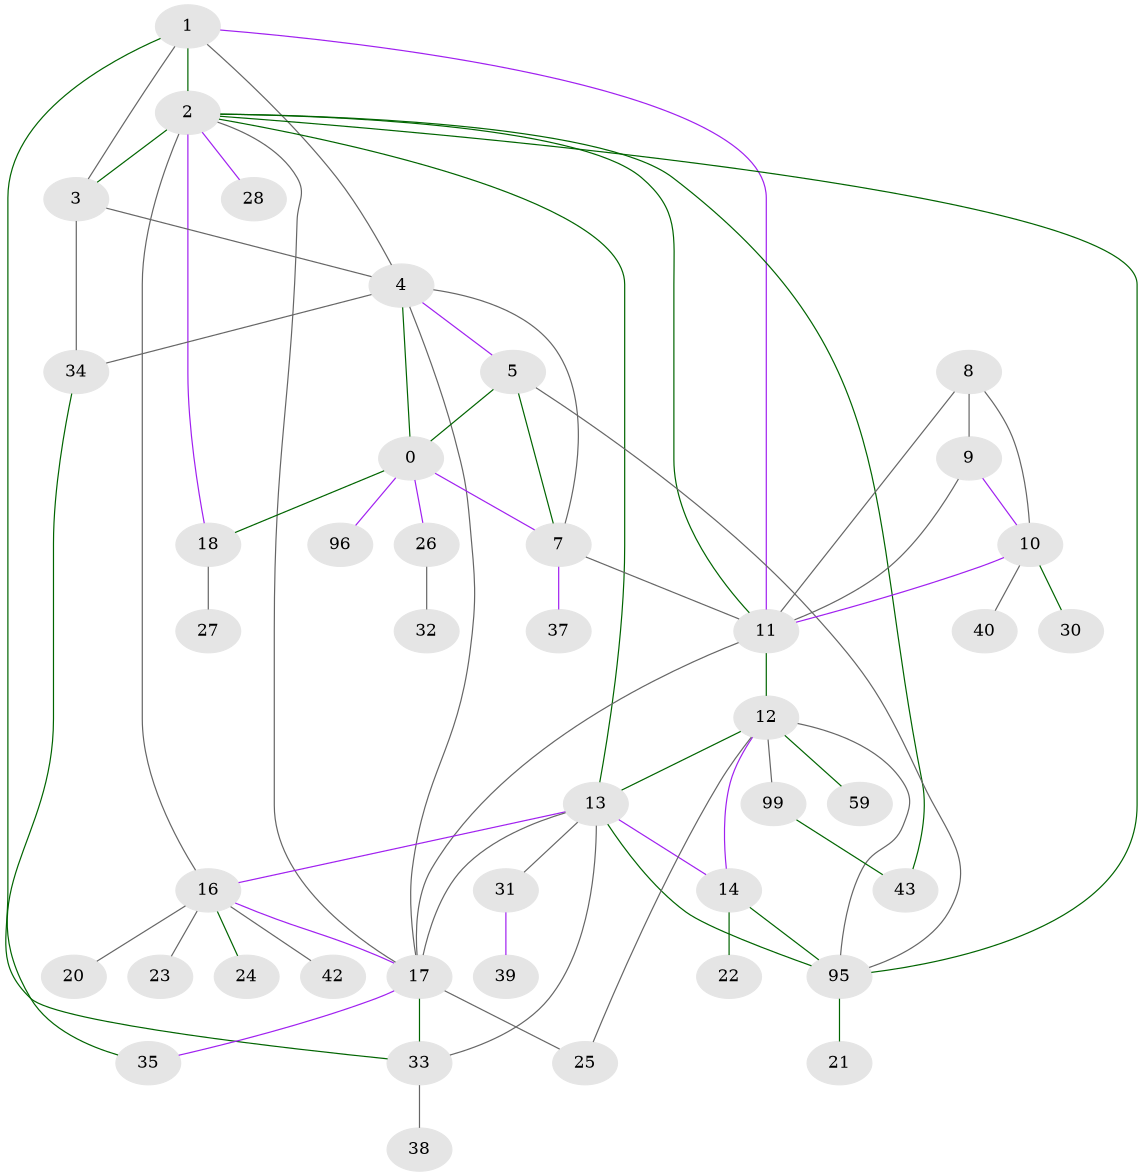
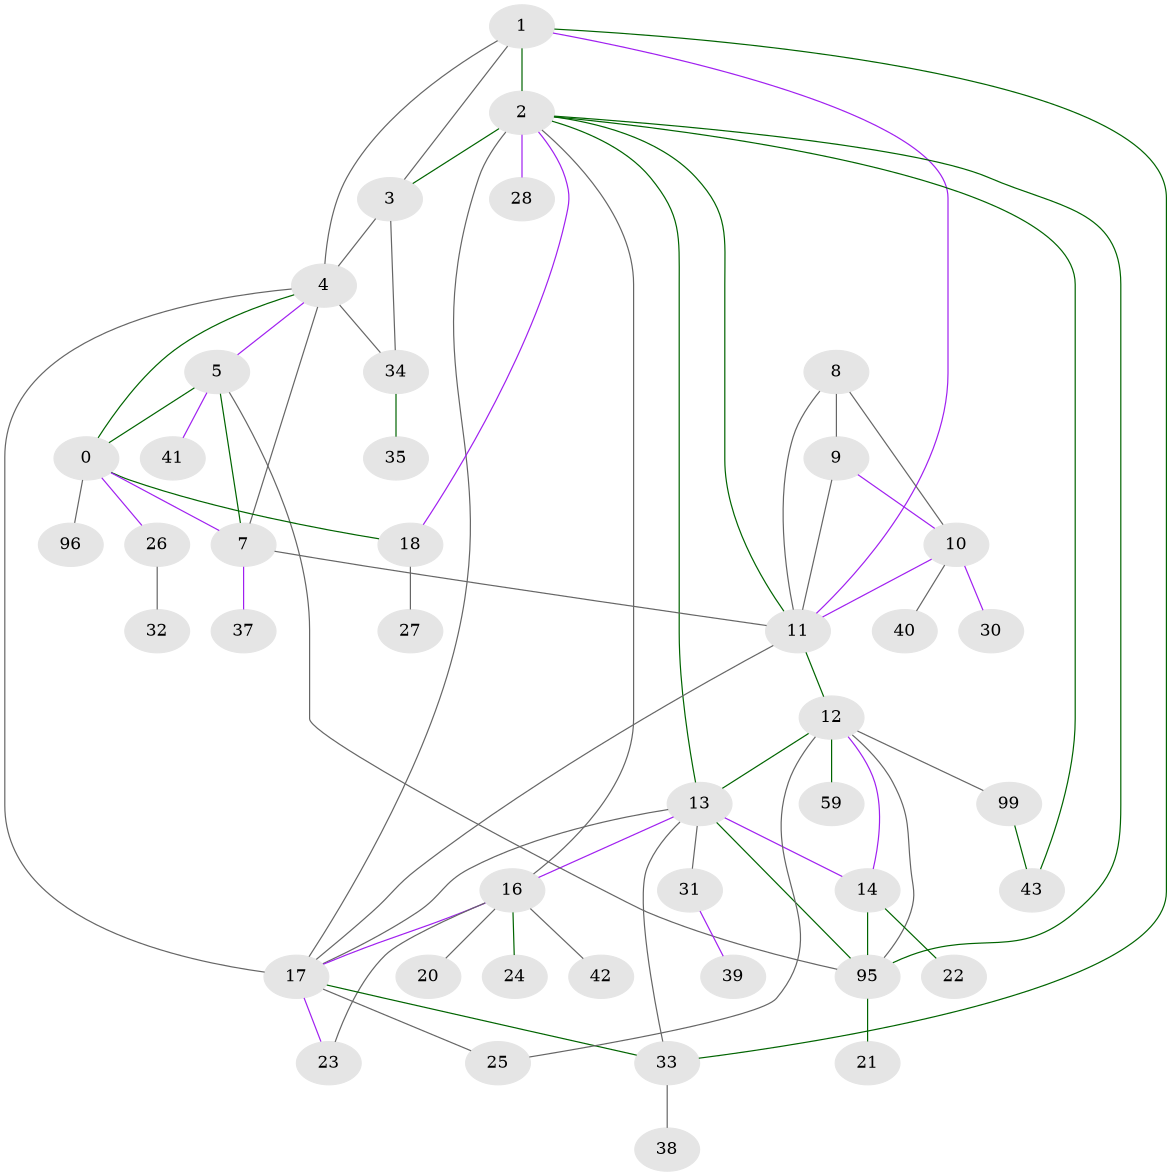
none -> (173, 458)
(376, 502) -> (79, 501)
(1051, 588) -> (974, 588)
(288, 1027) -> (313, 1020)
